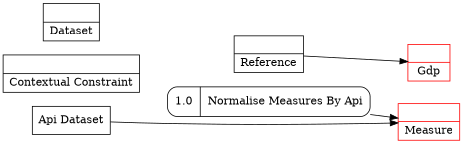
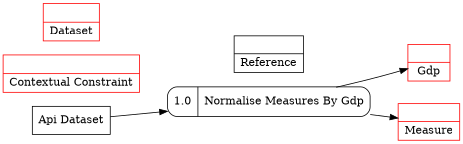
(71, 22) -> (71, 22)
(352, 59) -> (368, 80)
(71, 74) -> (71, 74)
(285, 101) -> (284, 101)
(250, 124) -> (135, 114)
